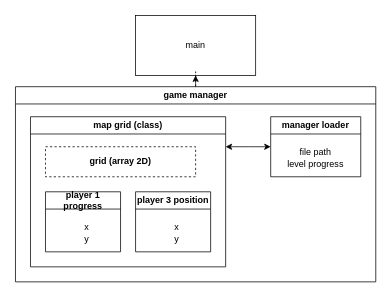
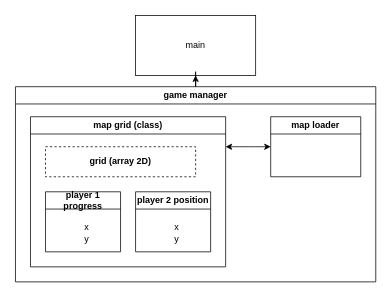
(195, 72) -> (195, 72)
(315, 126) -> (315, 126)
(315, 158) -> none
(173, 201) -> (173, 201)
